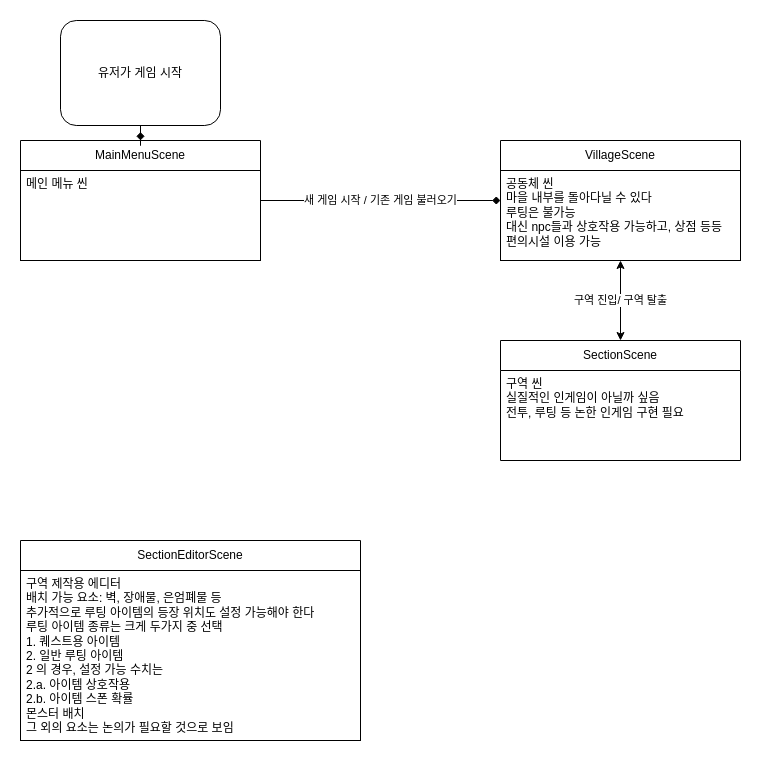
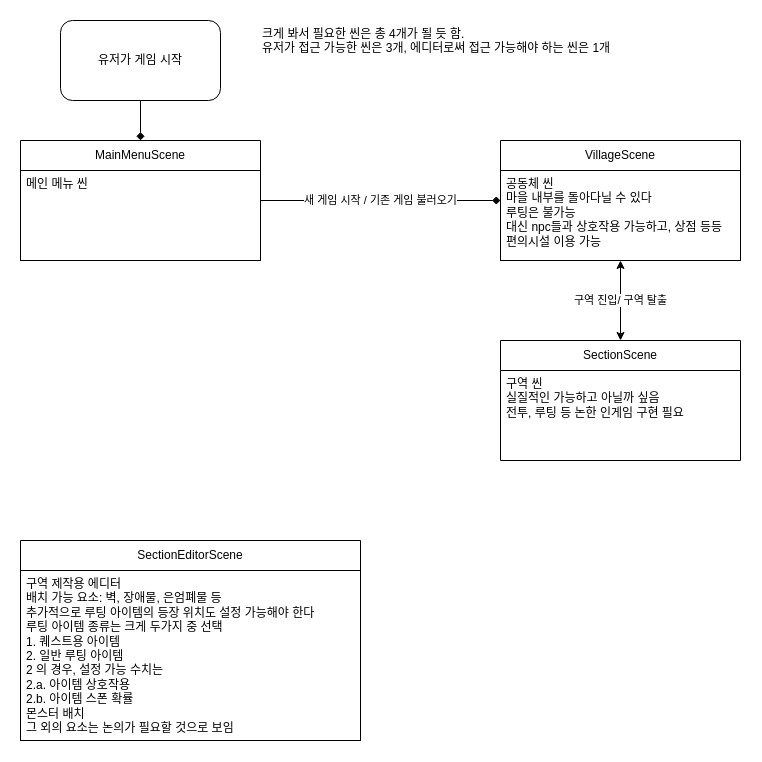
none -> (501, 36)
(141, 73) -> (141, 61)
(603, 399) -> (603, 399)
